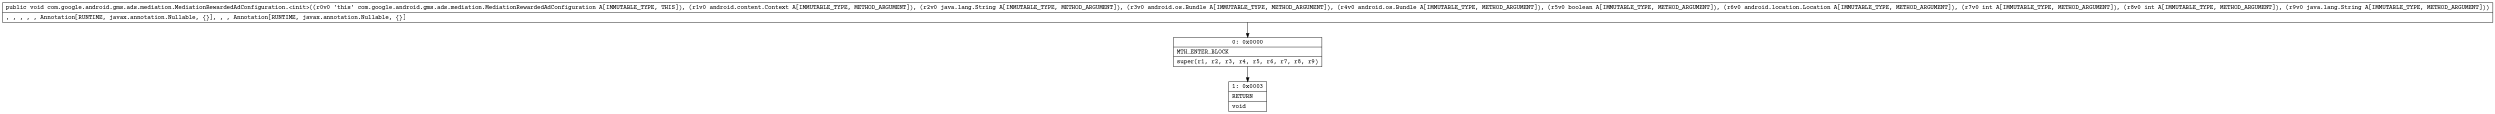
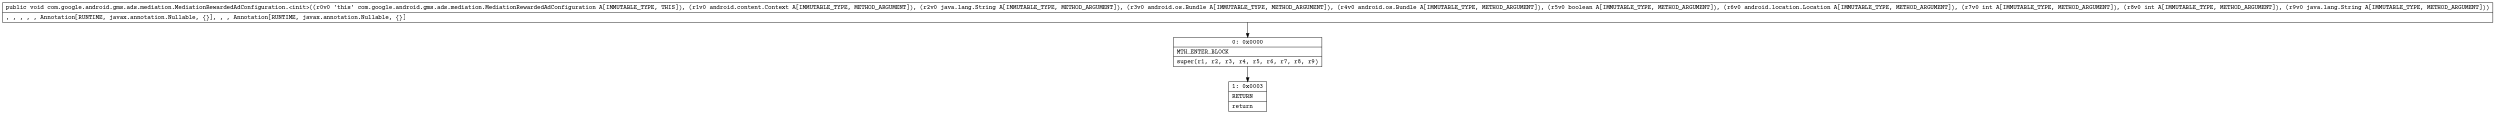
(1239, 106) -> (1242, 106)
